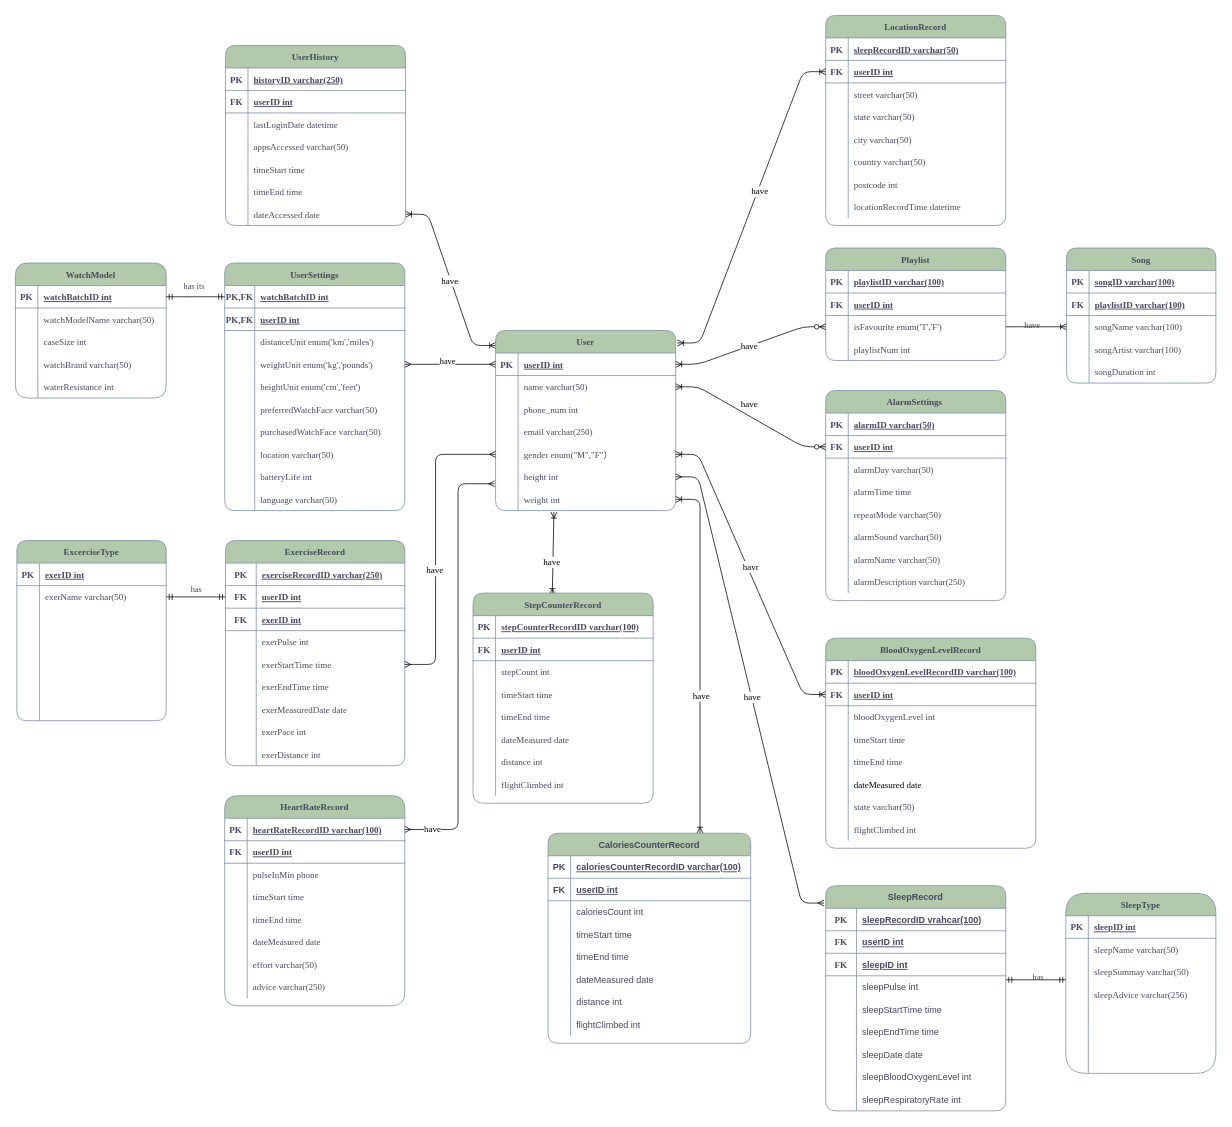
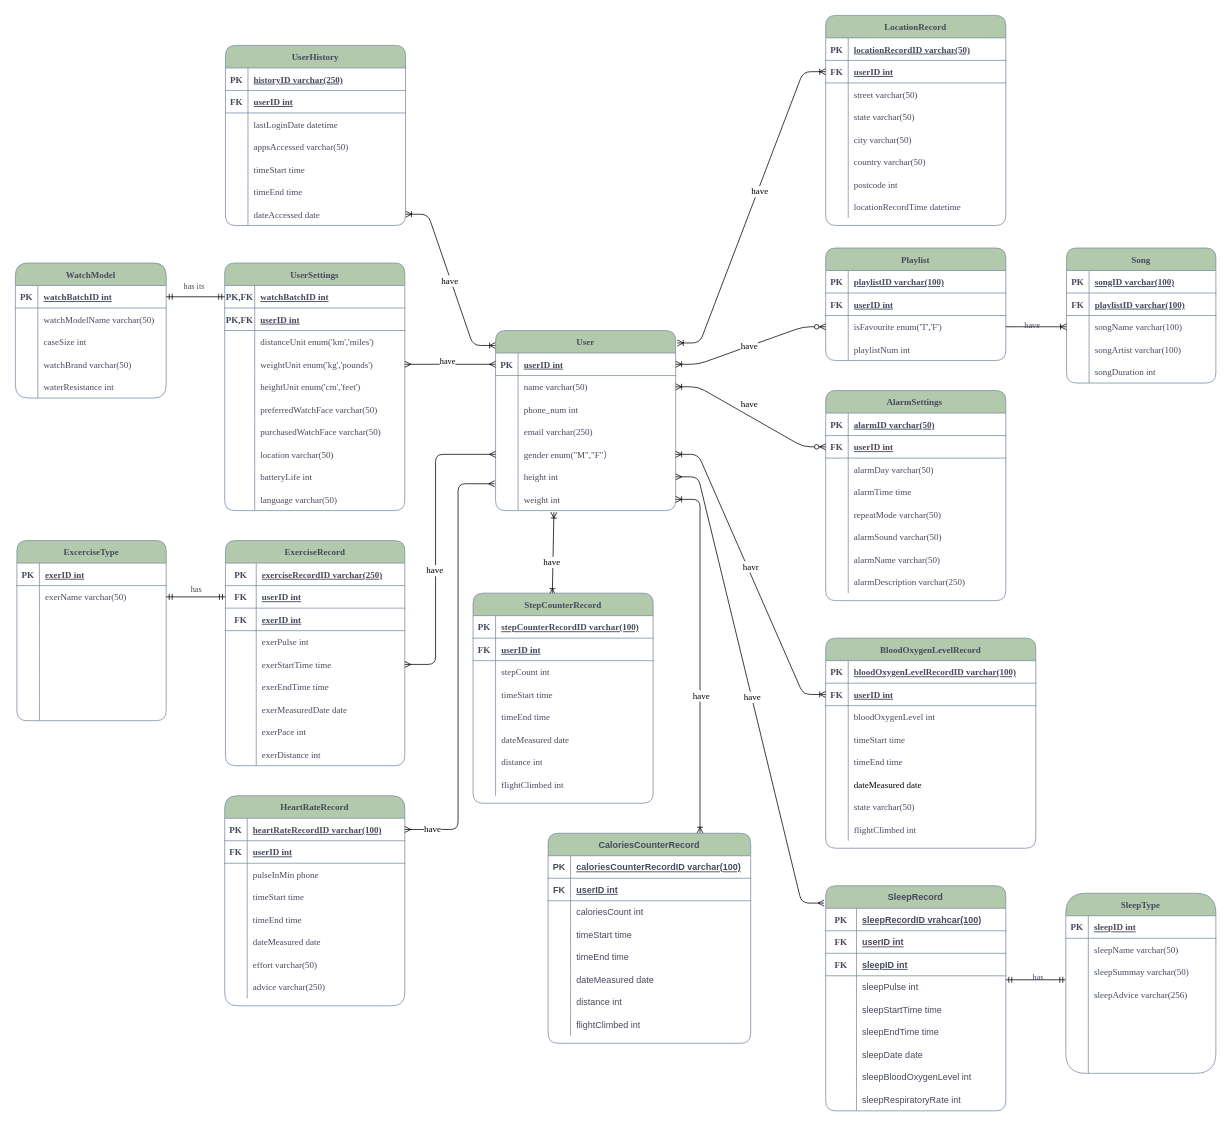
(914, 50) -> (921, 50)
